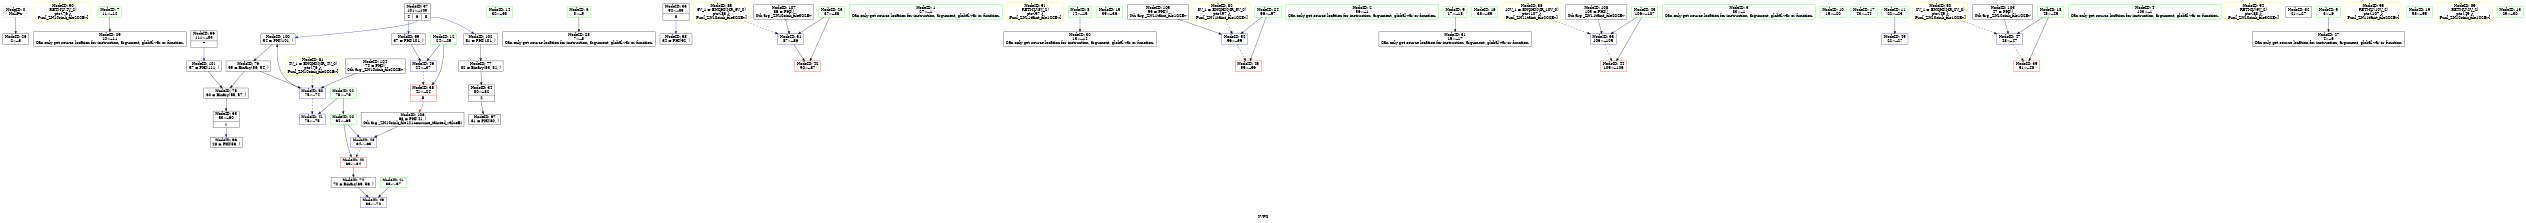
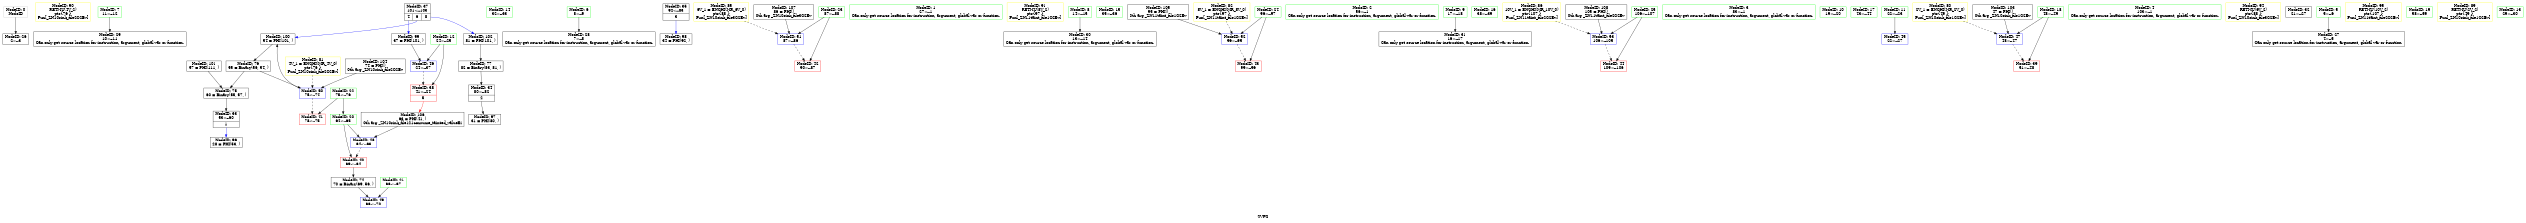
(16, 14) -> (16, 14)
(204, 39) -> none
(798, 51) -> (798, 51)
(312, 119) -> (312, 119)
